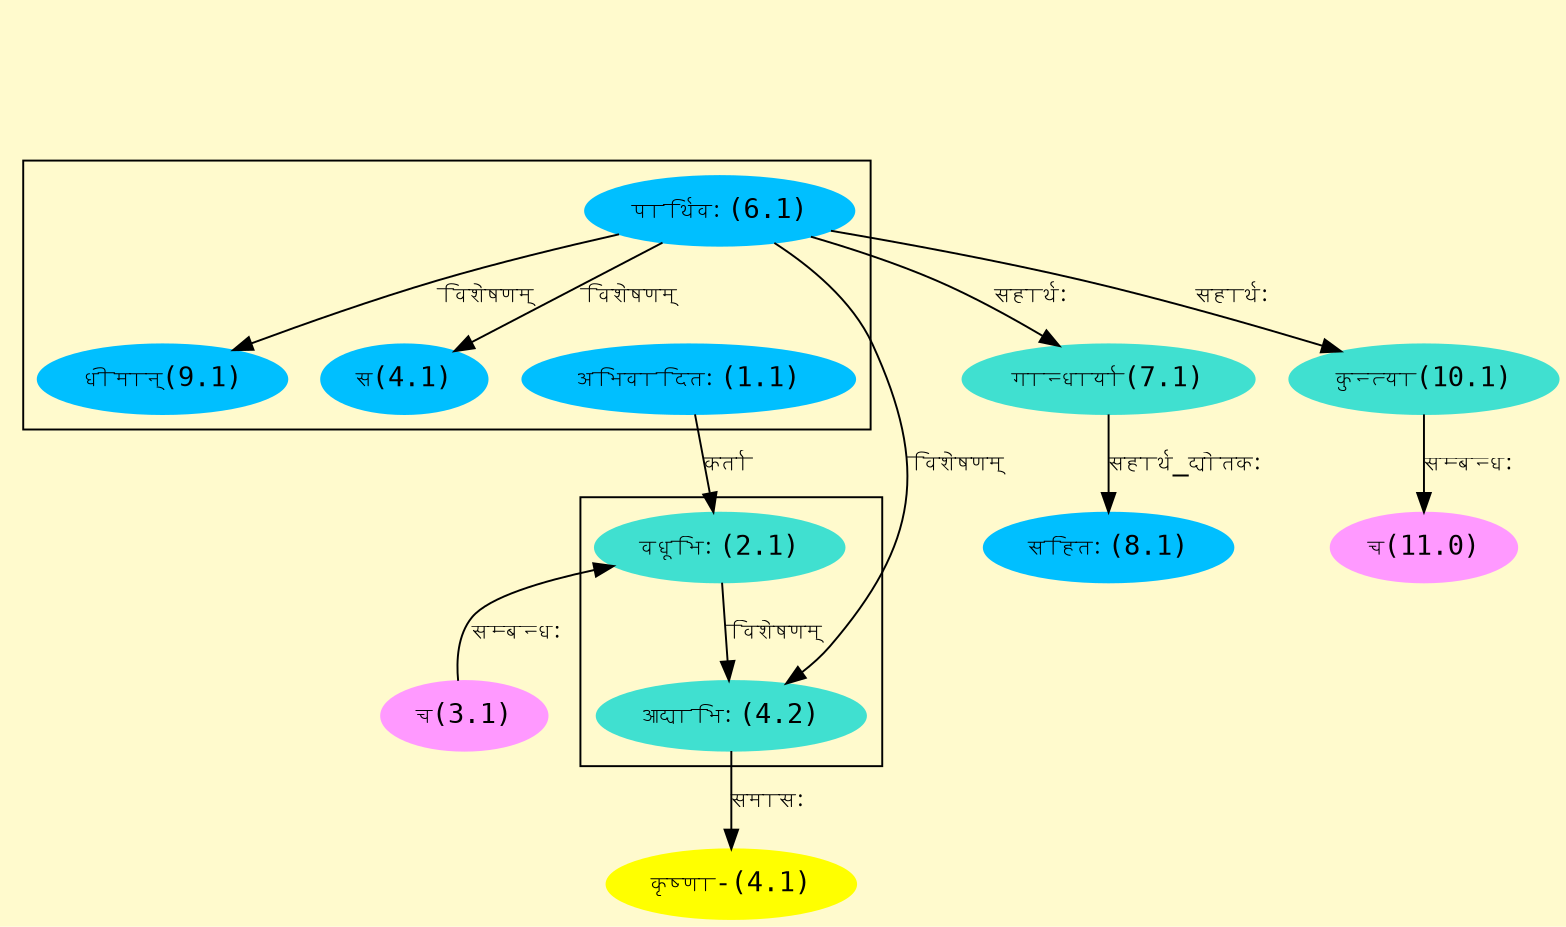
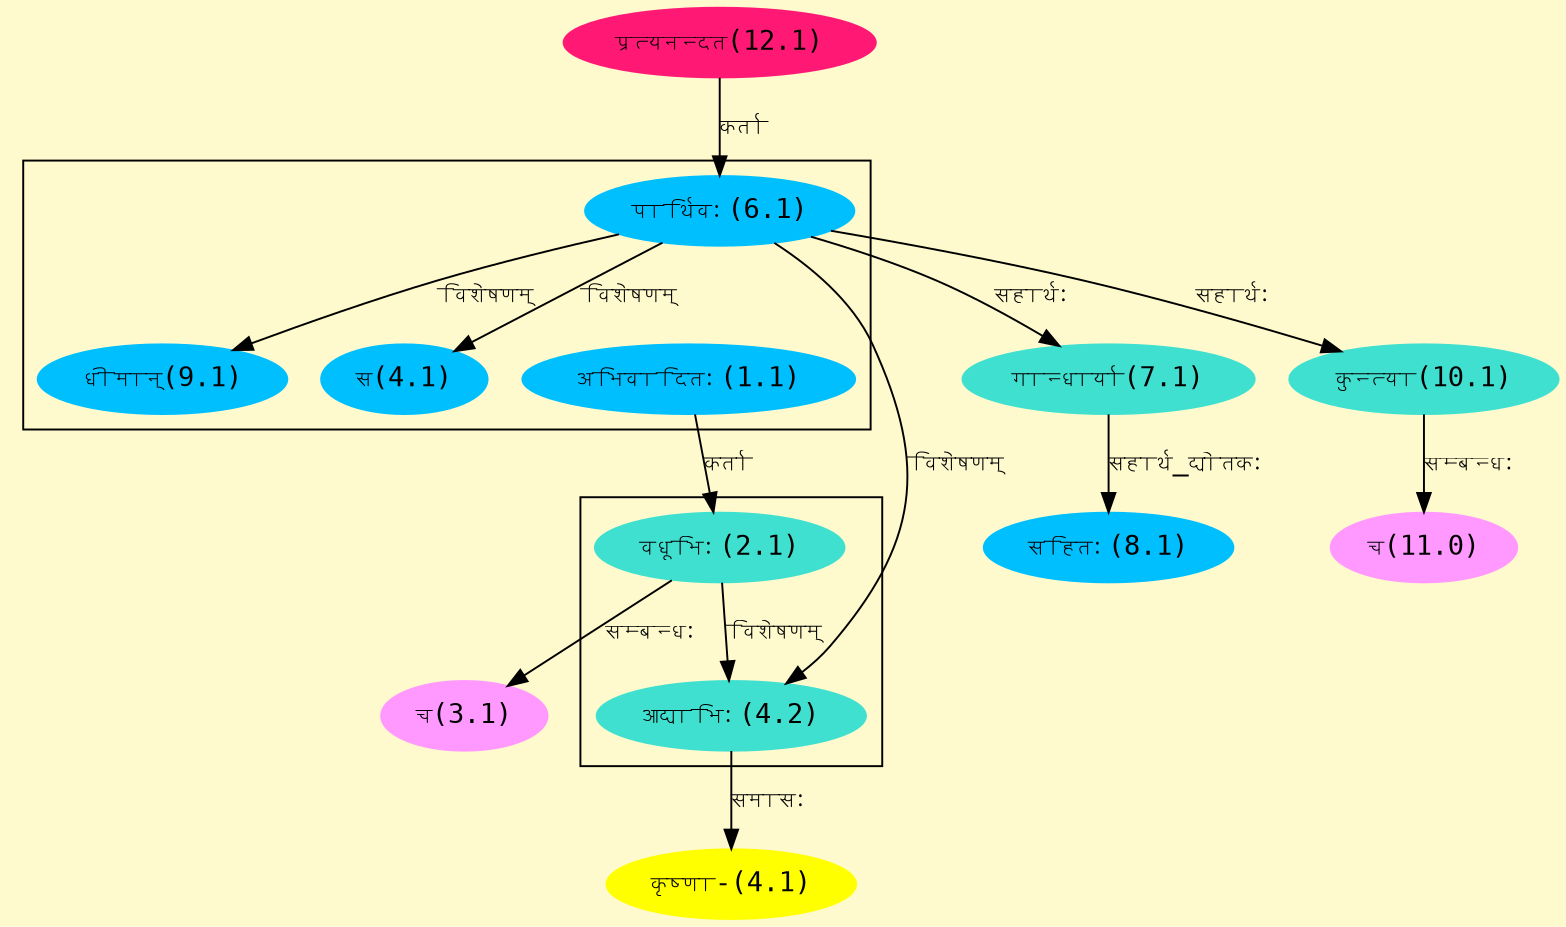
none -> (720, 43)
(499, 599) -> (598, 628)
